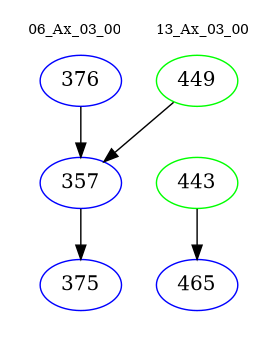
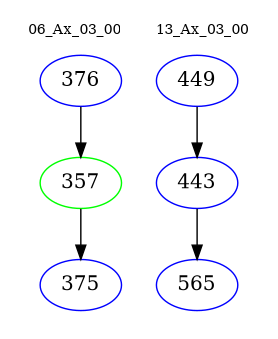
(197, 81) -> (197, 81)
(155, 119) -> (197, 125)
(81, 183) -> (81, 183)
(197, 183) -> (197, 183)
(197, 285) -> (197, 285)
